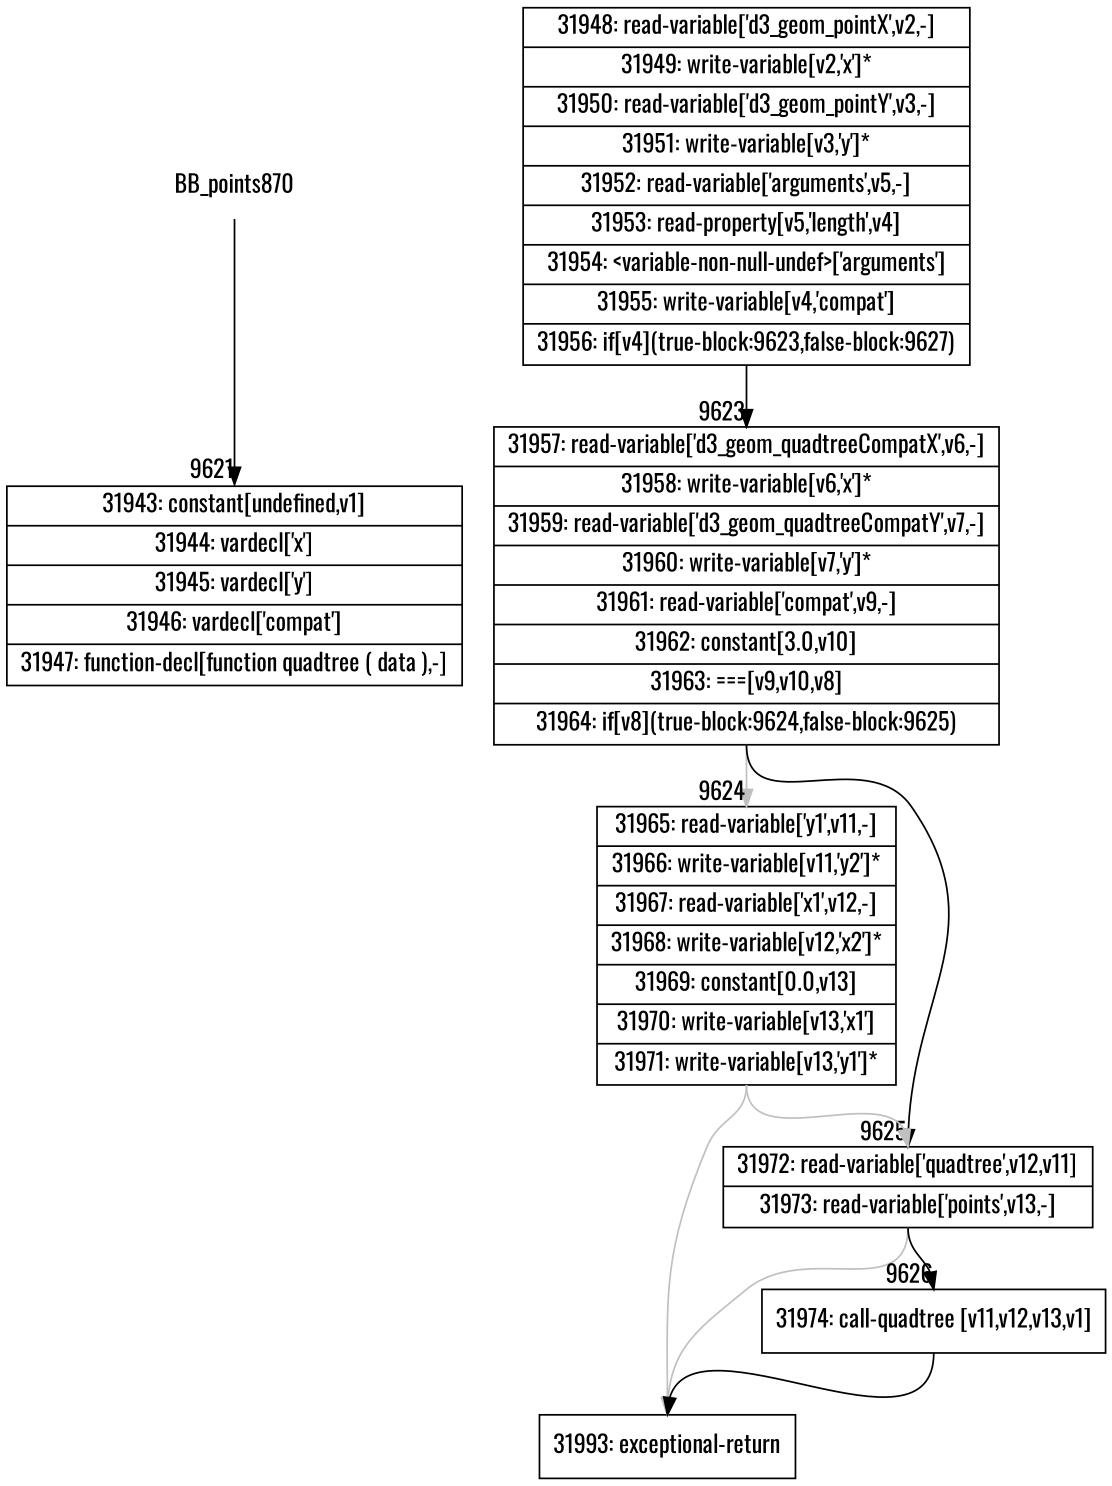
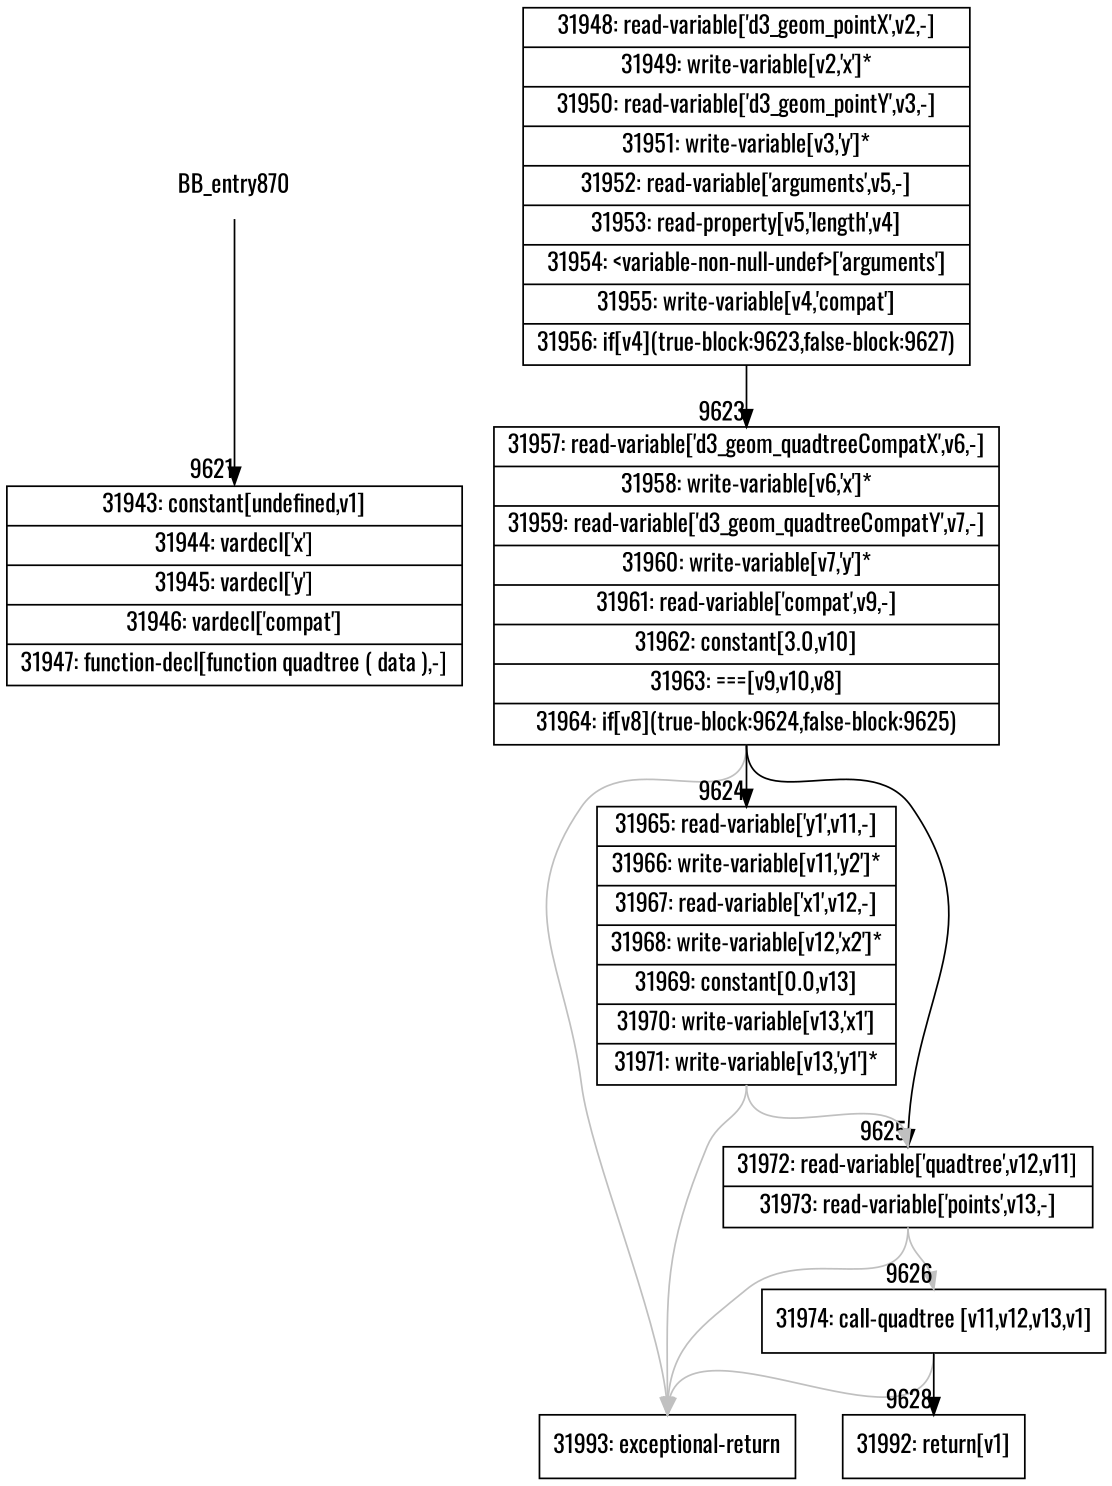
(235, 186) -> (235, 186)
(746, 777) -> (746, 777)
none -> (566, 1006)
(916, 1251) -> (916, 1251)
(809, 1386) -> (809, 1386)
none -> (934, 1447)
